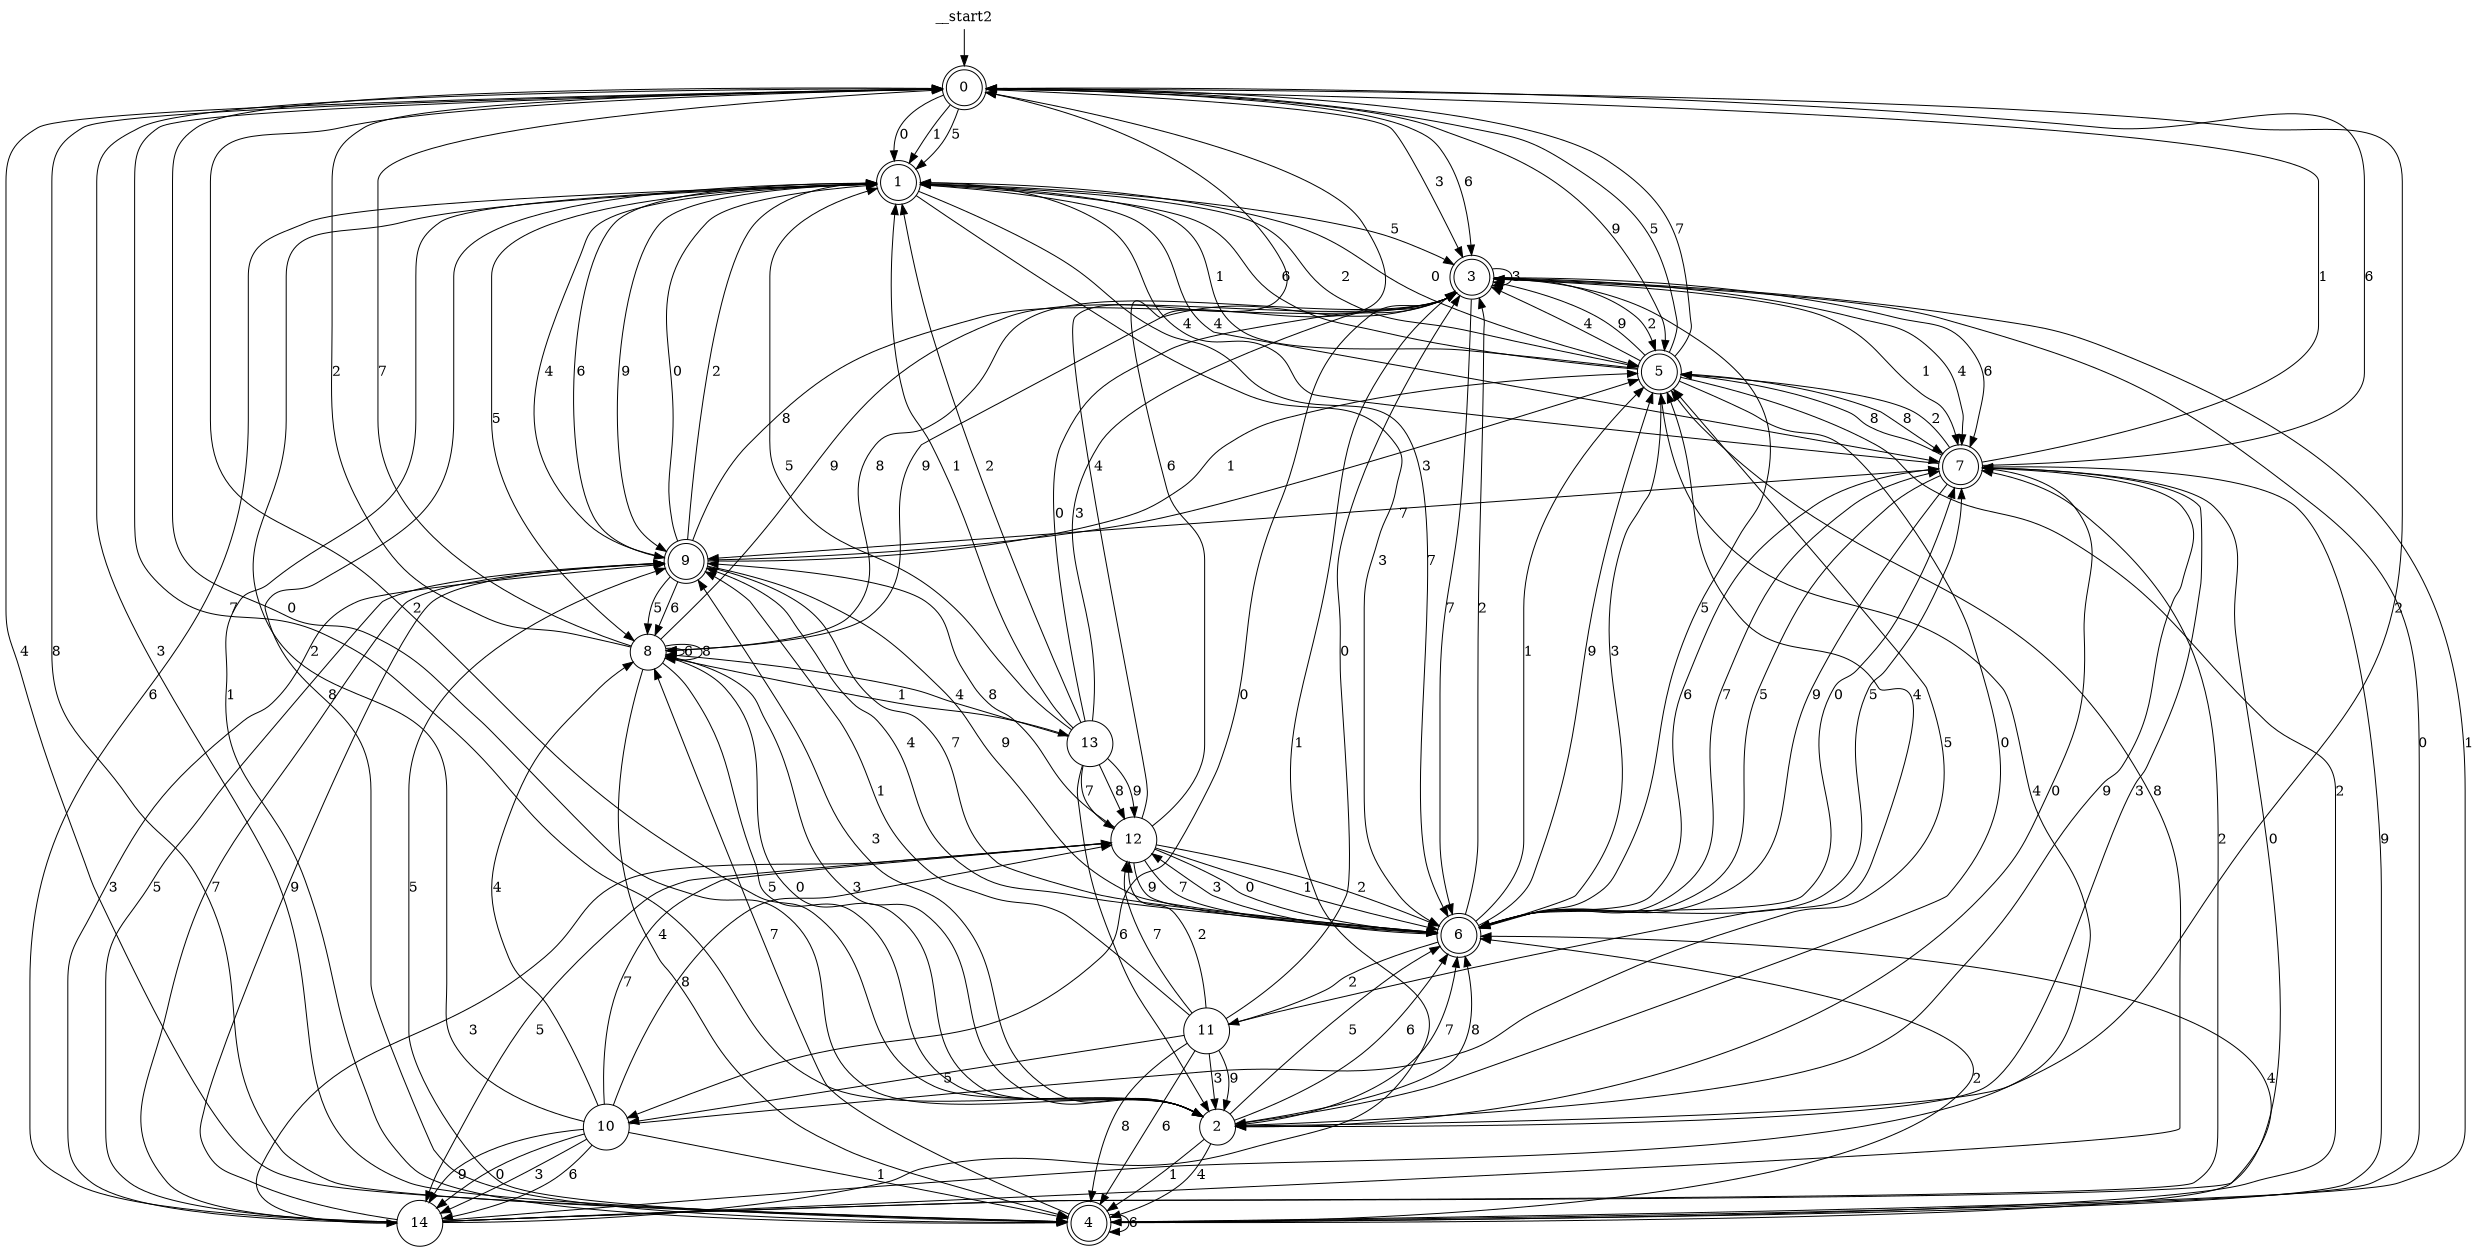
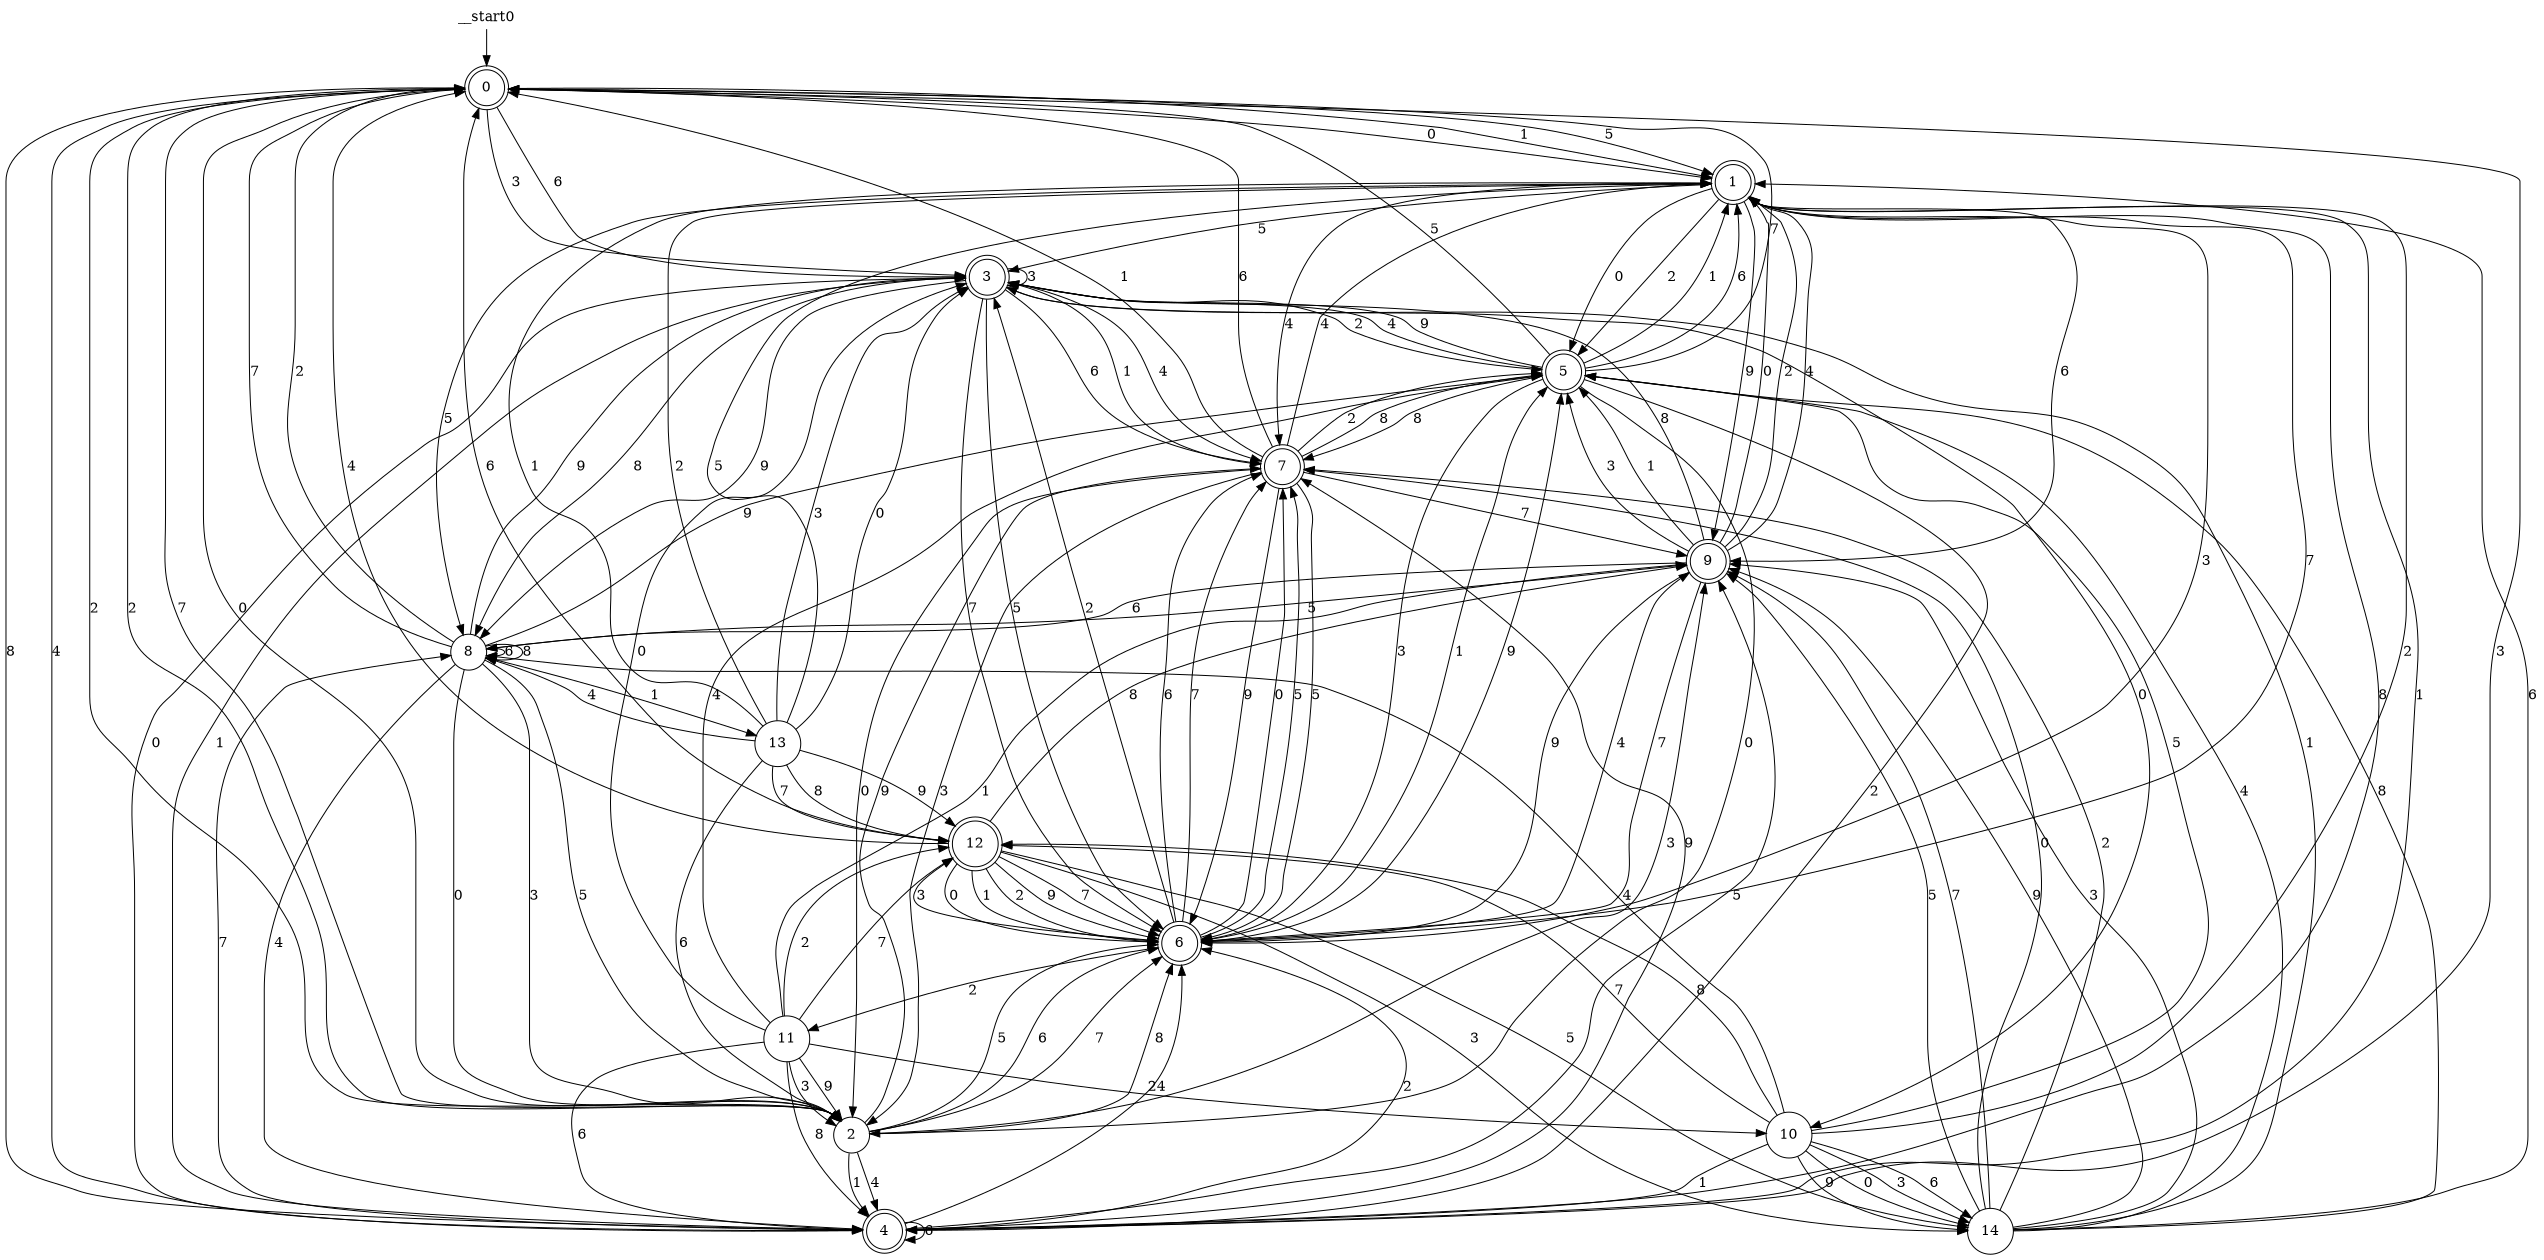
(964, 17) -> (487, 17)
(1451, 134) -> (1017, 445)
(1134, 840) -> (975, 844)
(948, 1079) -> (1153, 1087)
